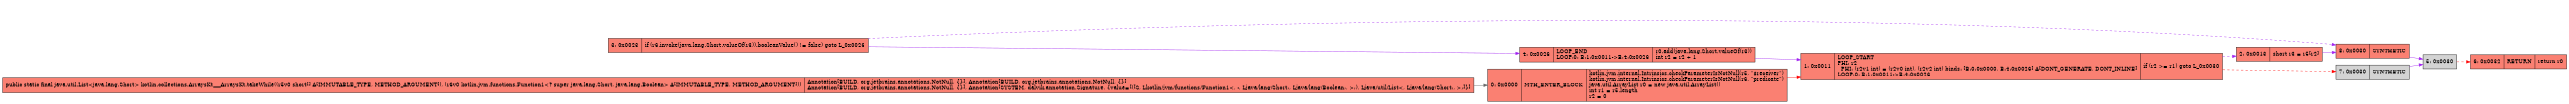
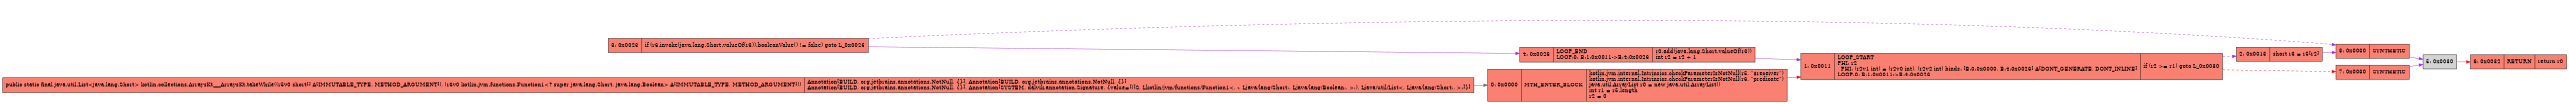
(2462, 62) -> (2462, 62)
(2373, 72) -> (2373, 72)
